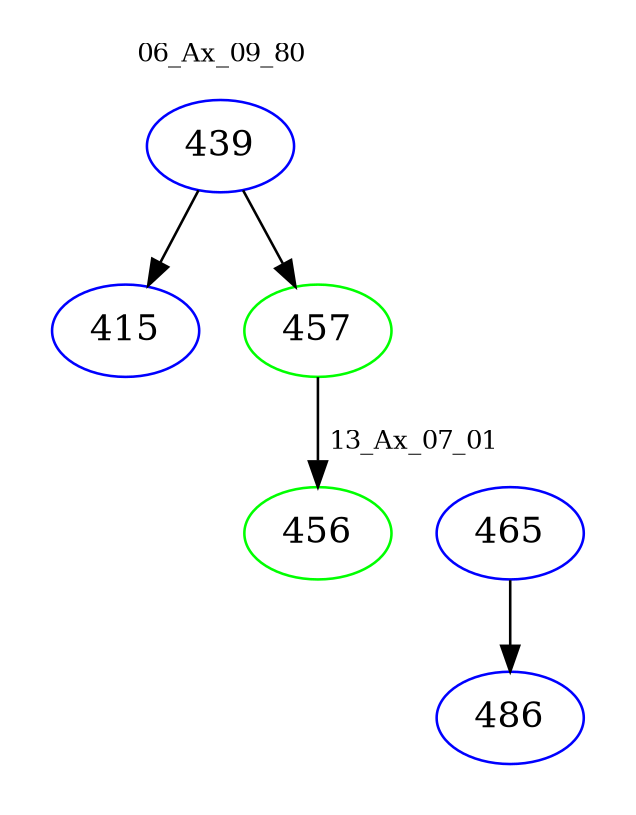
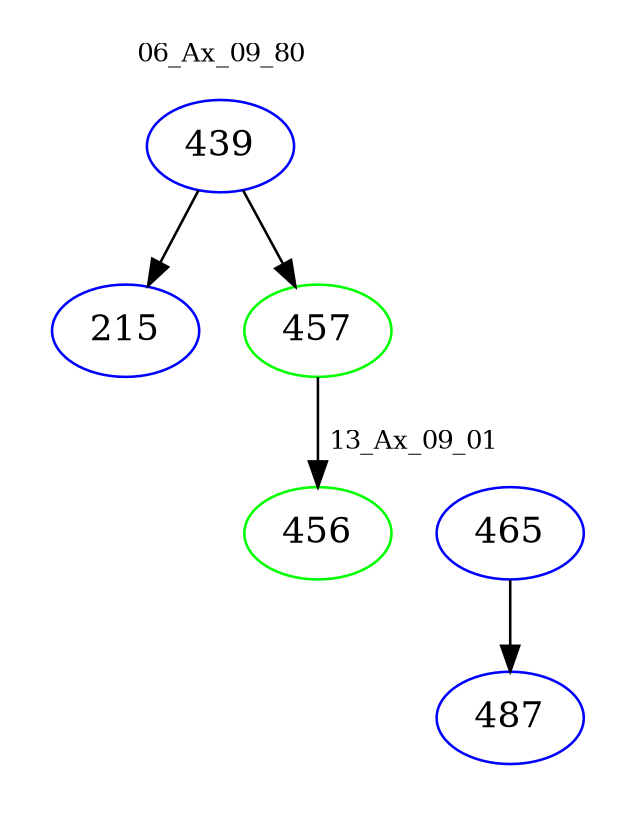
(126, 331) -> (126, 331)
(414, 442) -> (414, 442)
(510, 718) -> (510, 718)
